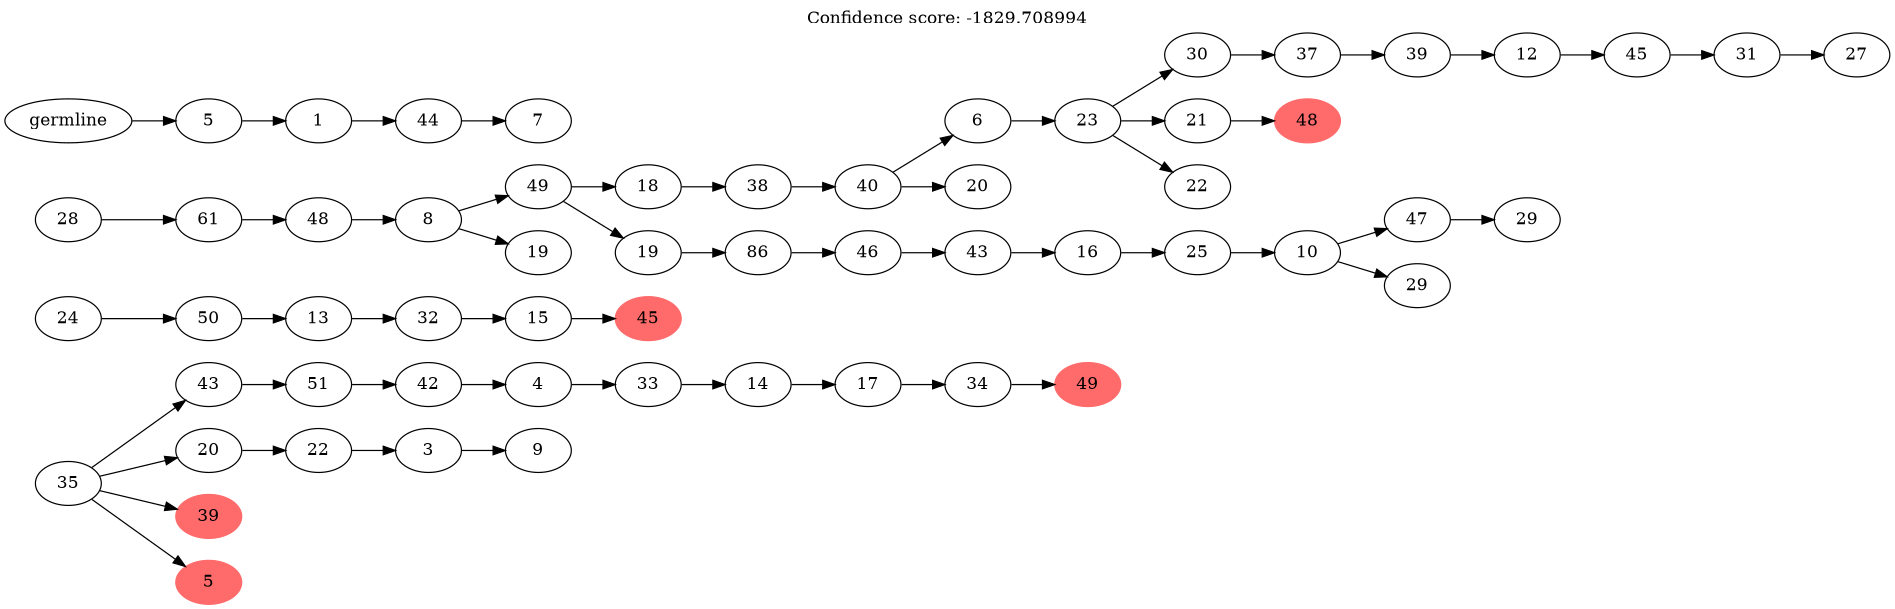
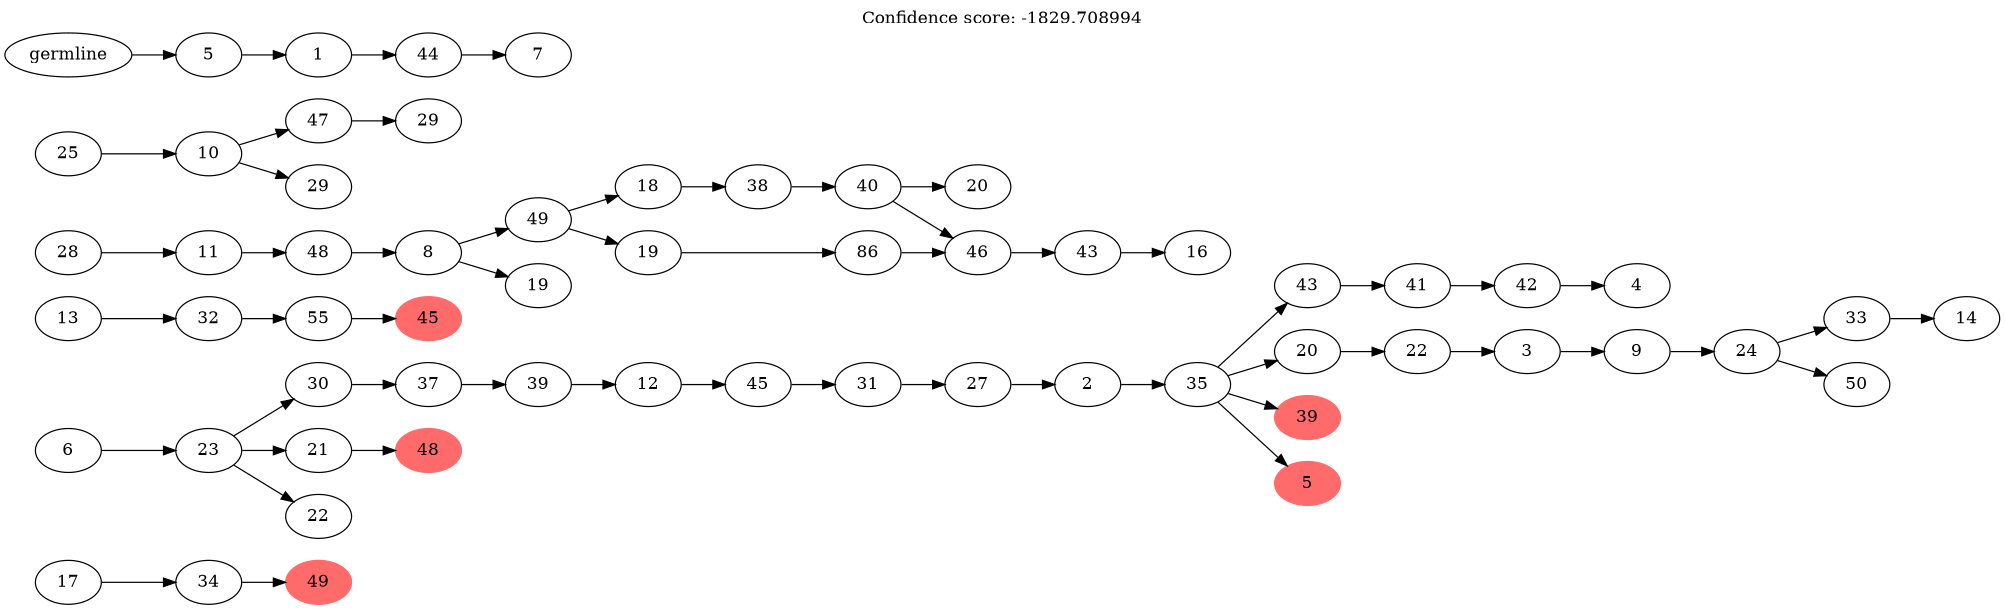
(918, 157) -> (918, 217)
(209, 220) -> (209, 253)
(1137, 253) -> none
(258, 319) -> none
(538, 319) -> (319, 319)
none -> (1686, 352)
(319, 385) -> (1417, 286)
(587, 385) -> (1796, 337)
(807, 385) -> none
none -> (1088, 385)
